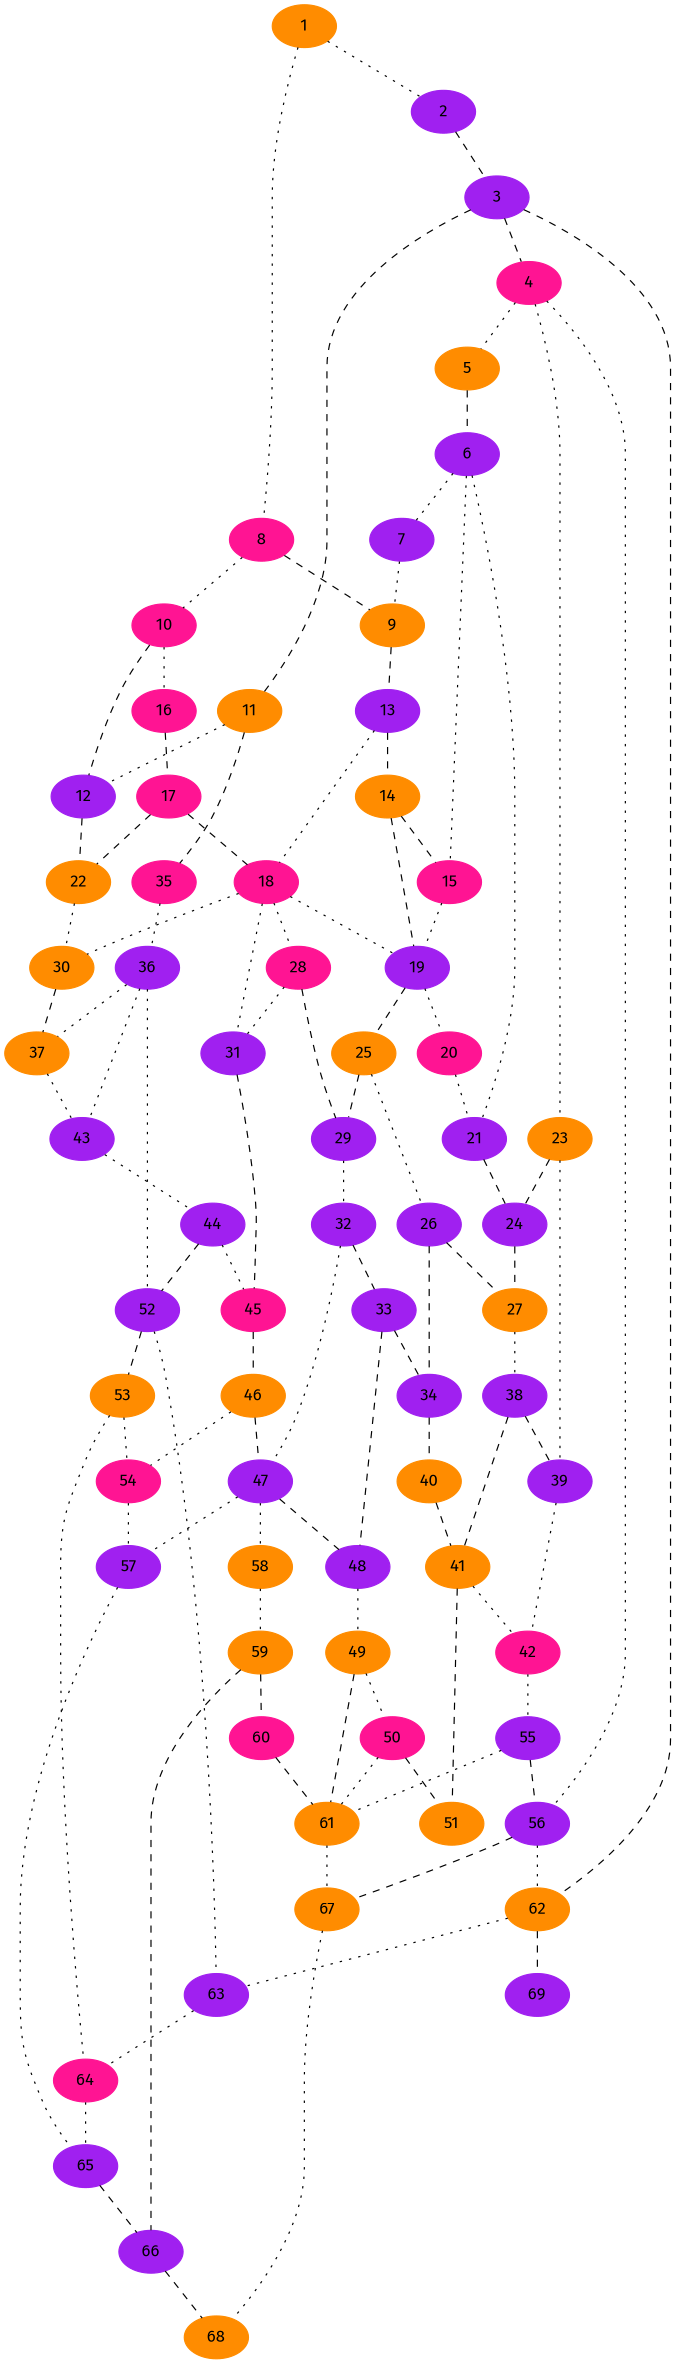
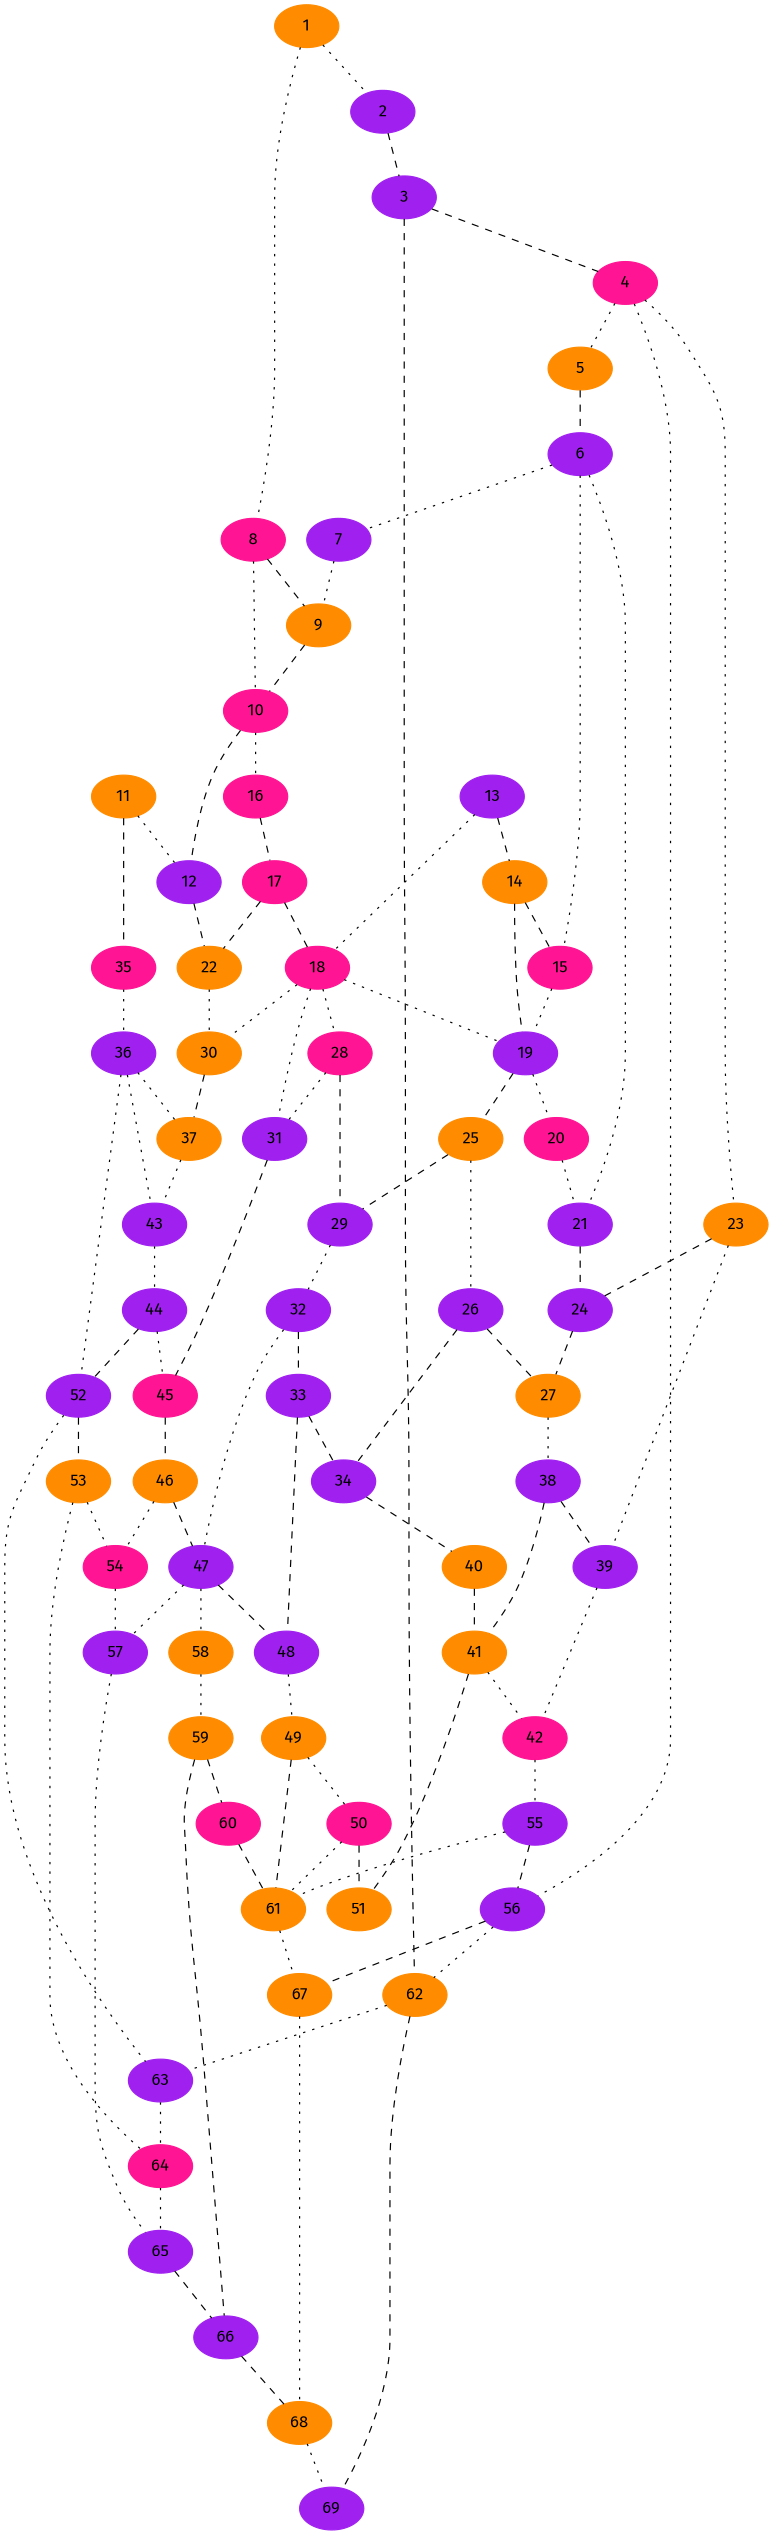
(327, 425) -> none
(390, 668) -> (287, 668)
none -> (316, 2466)
